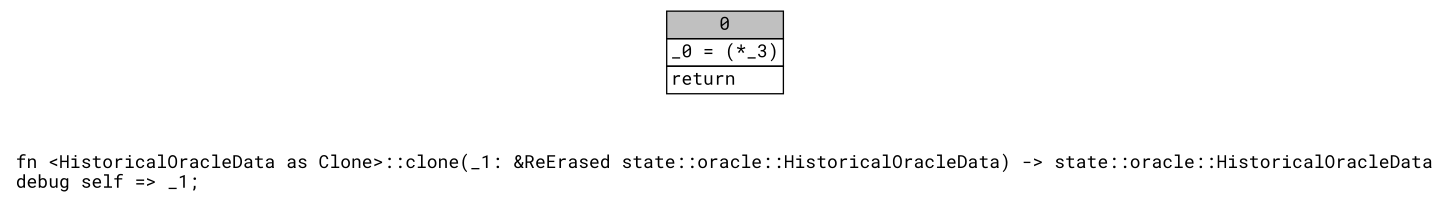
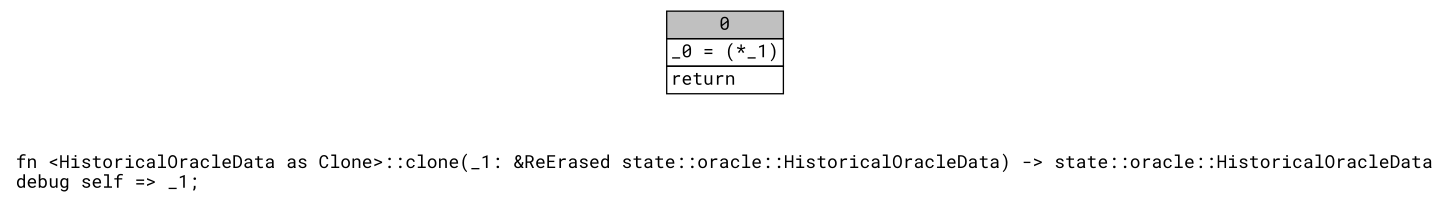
(725, 52) -> (725, 52)
